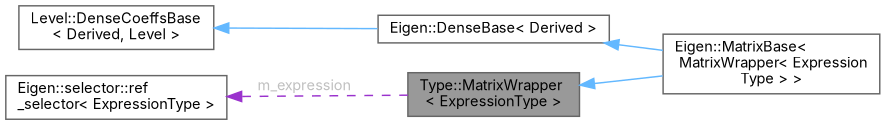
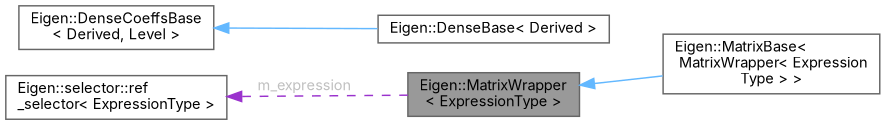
(116, 28) -> (116, 28)
(641, 48) -> none
(494, 95) -> (494, 95)
